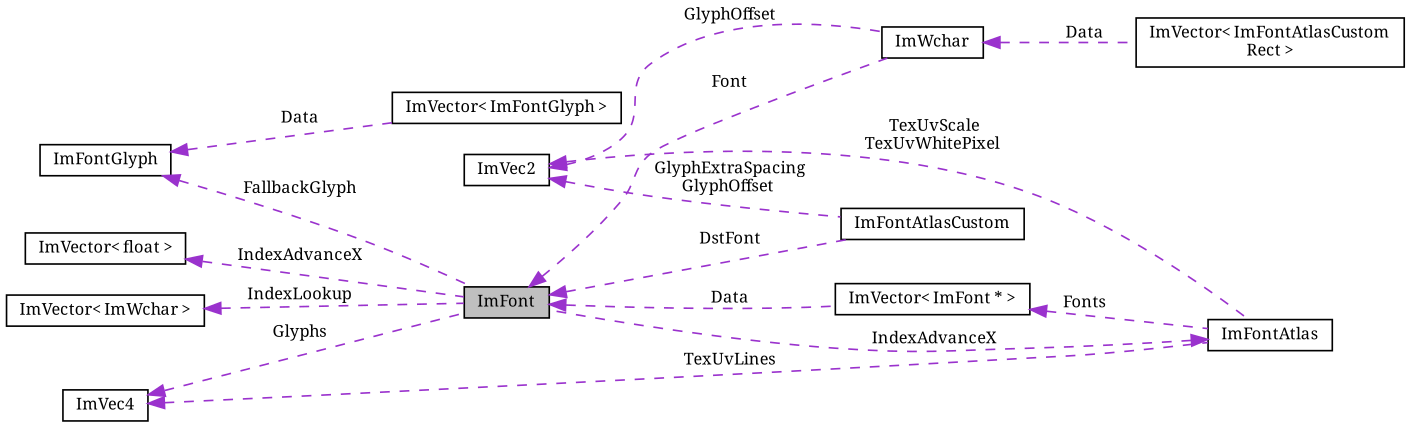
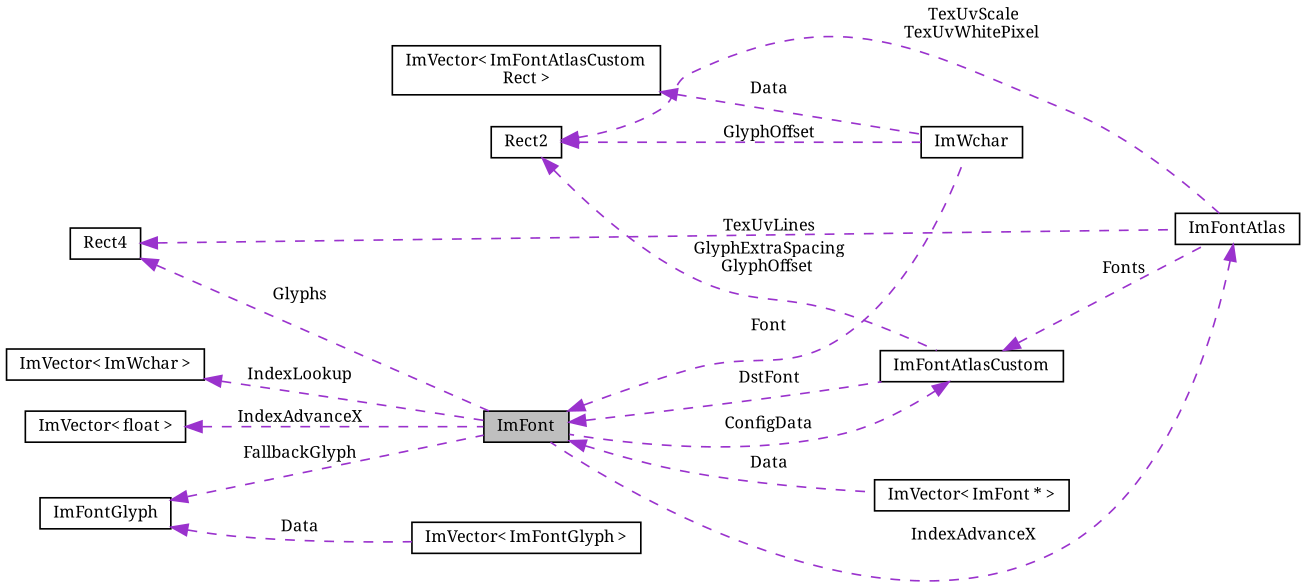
(1068, 43) -> (799, 114)
(507, 170) -> (526, 142)
(1127, 320) -> (1112, 294)
(105, 405) -> (105, 244)
none -> (757, 446)
